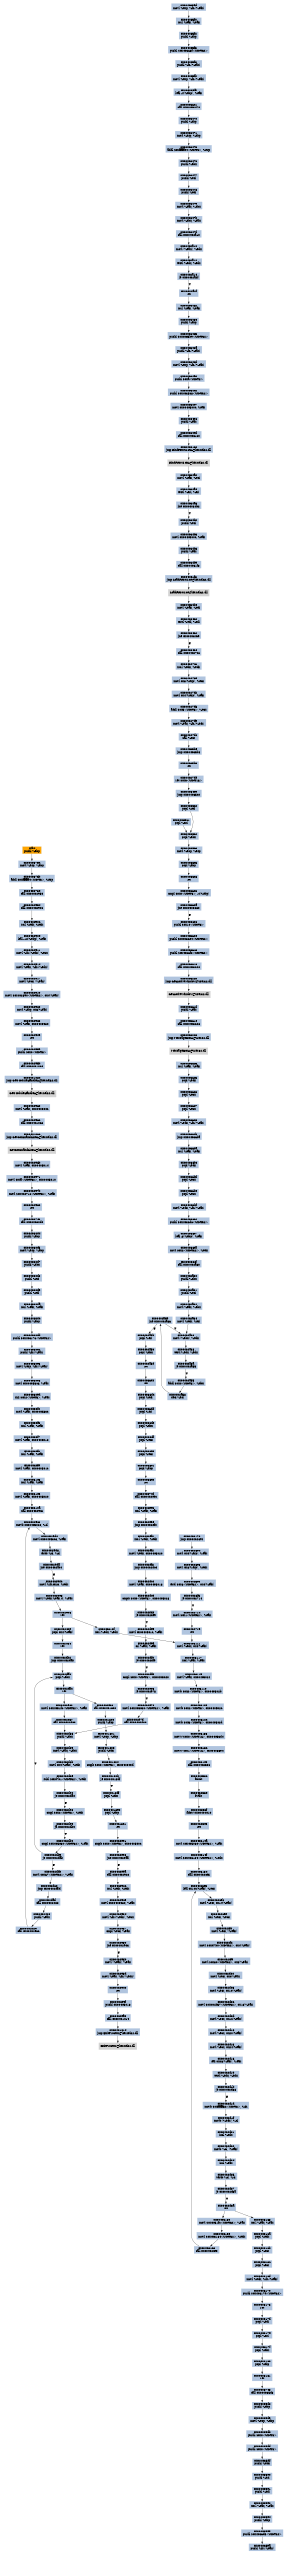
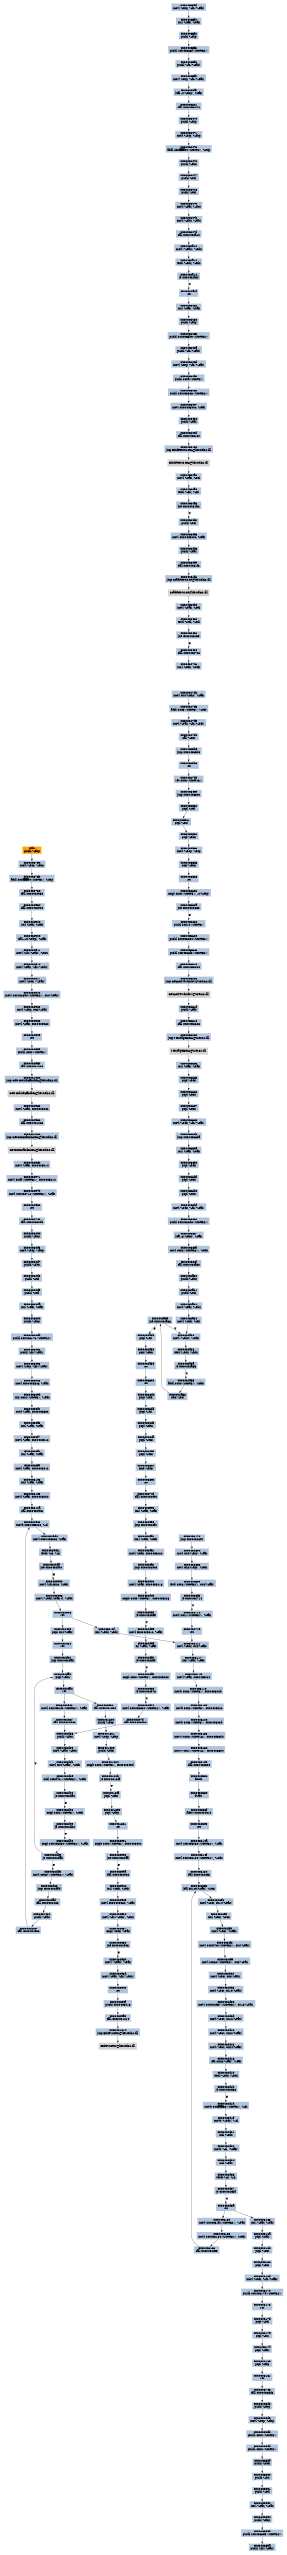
(189, 680) -> none
(193, 821) -> (185, 814)
